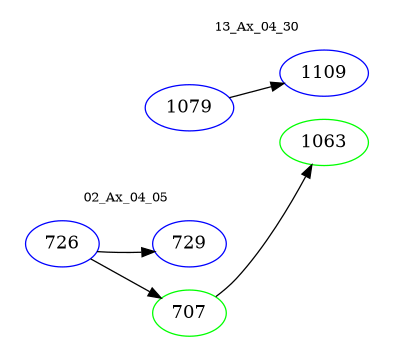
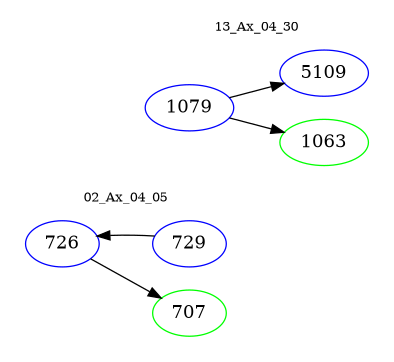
(324, 73) -> (324, 73)
(266, 241) -> (250, 123)
(119, 252) -> (132, 235)
